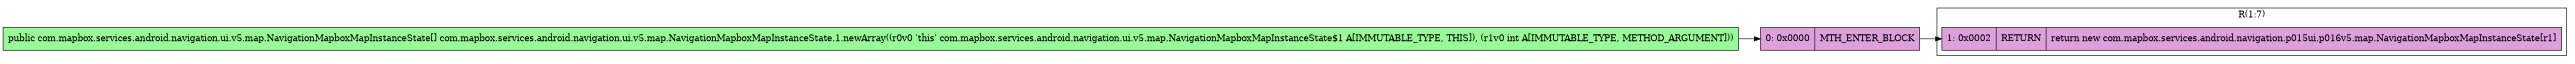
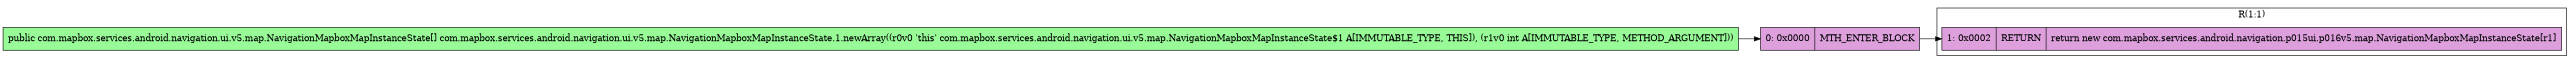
(2252, 15) -> (2252, 15)
